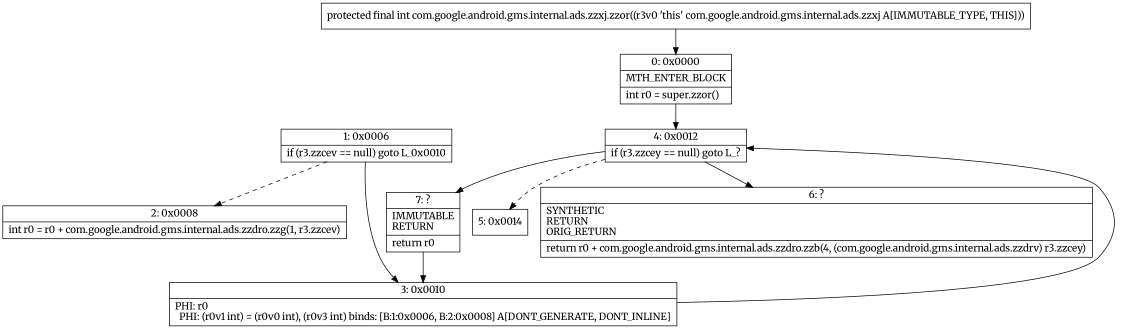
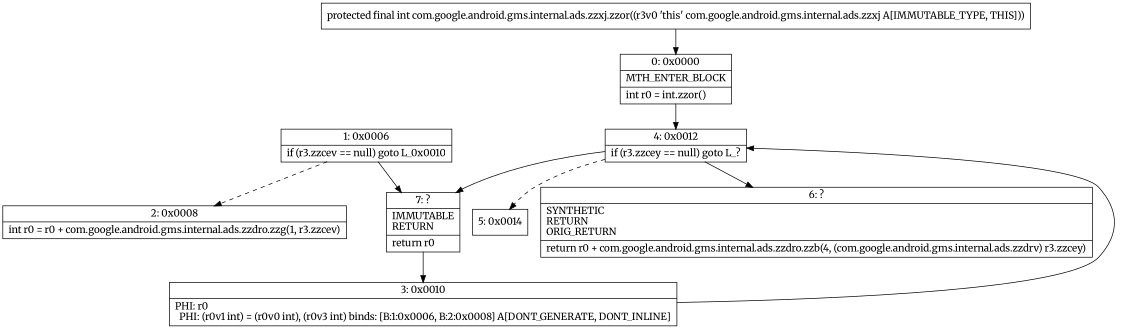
(673, 95) -> (666, 95)
(369, 222) -> (388, 174)
